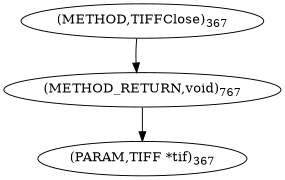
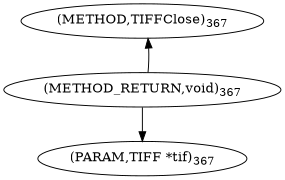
(136, 51) -> (149, 60)
(230, 88) -> (230, 88)
